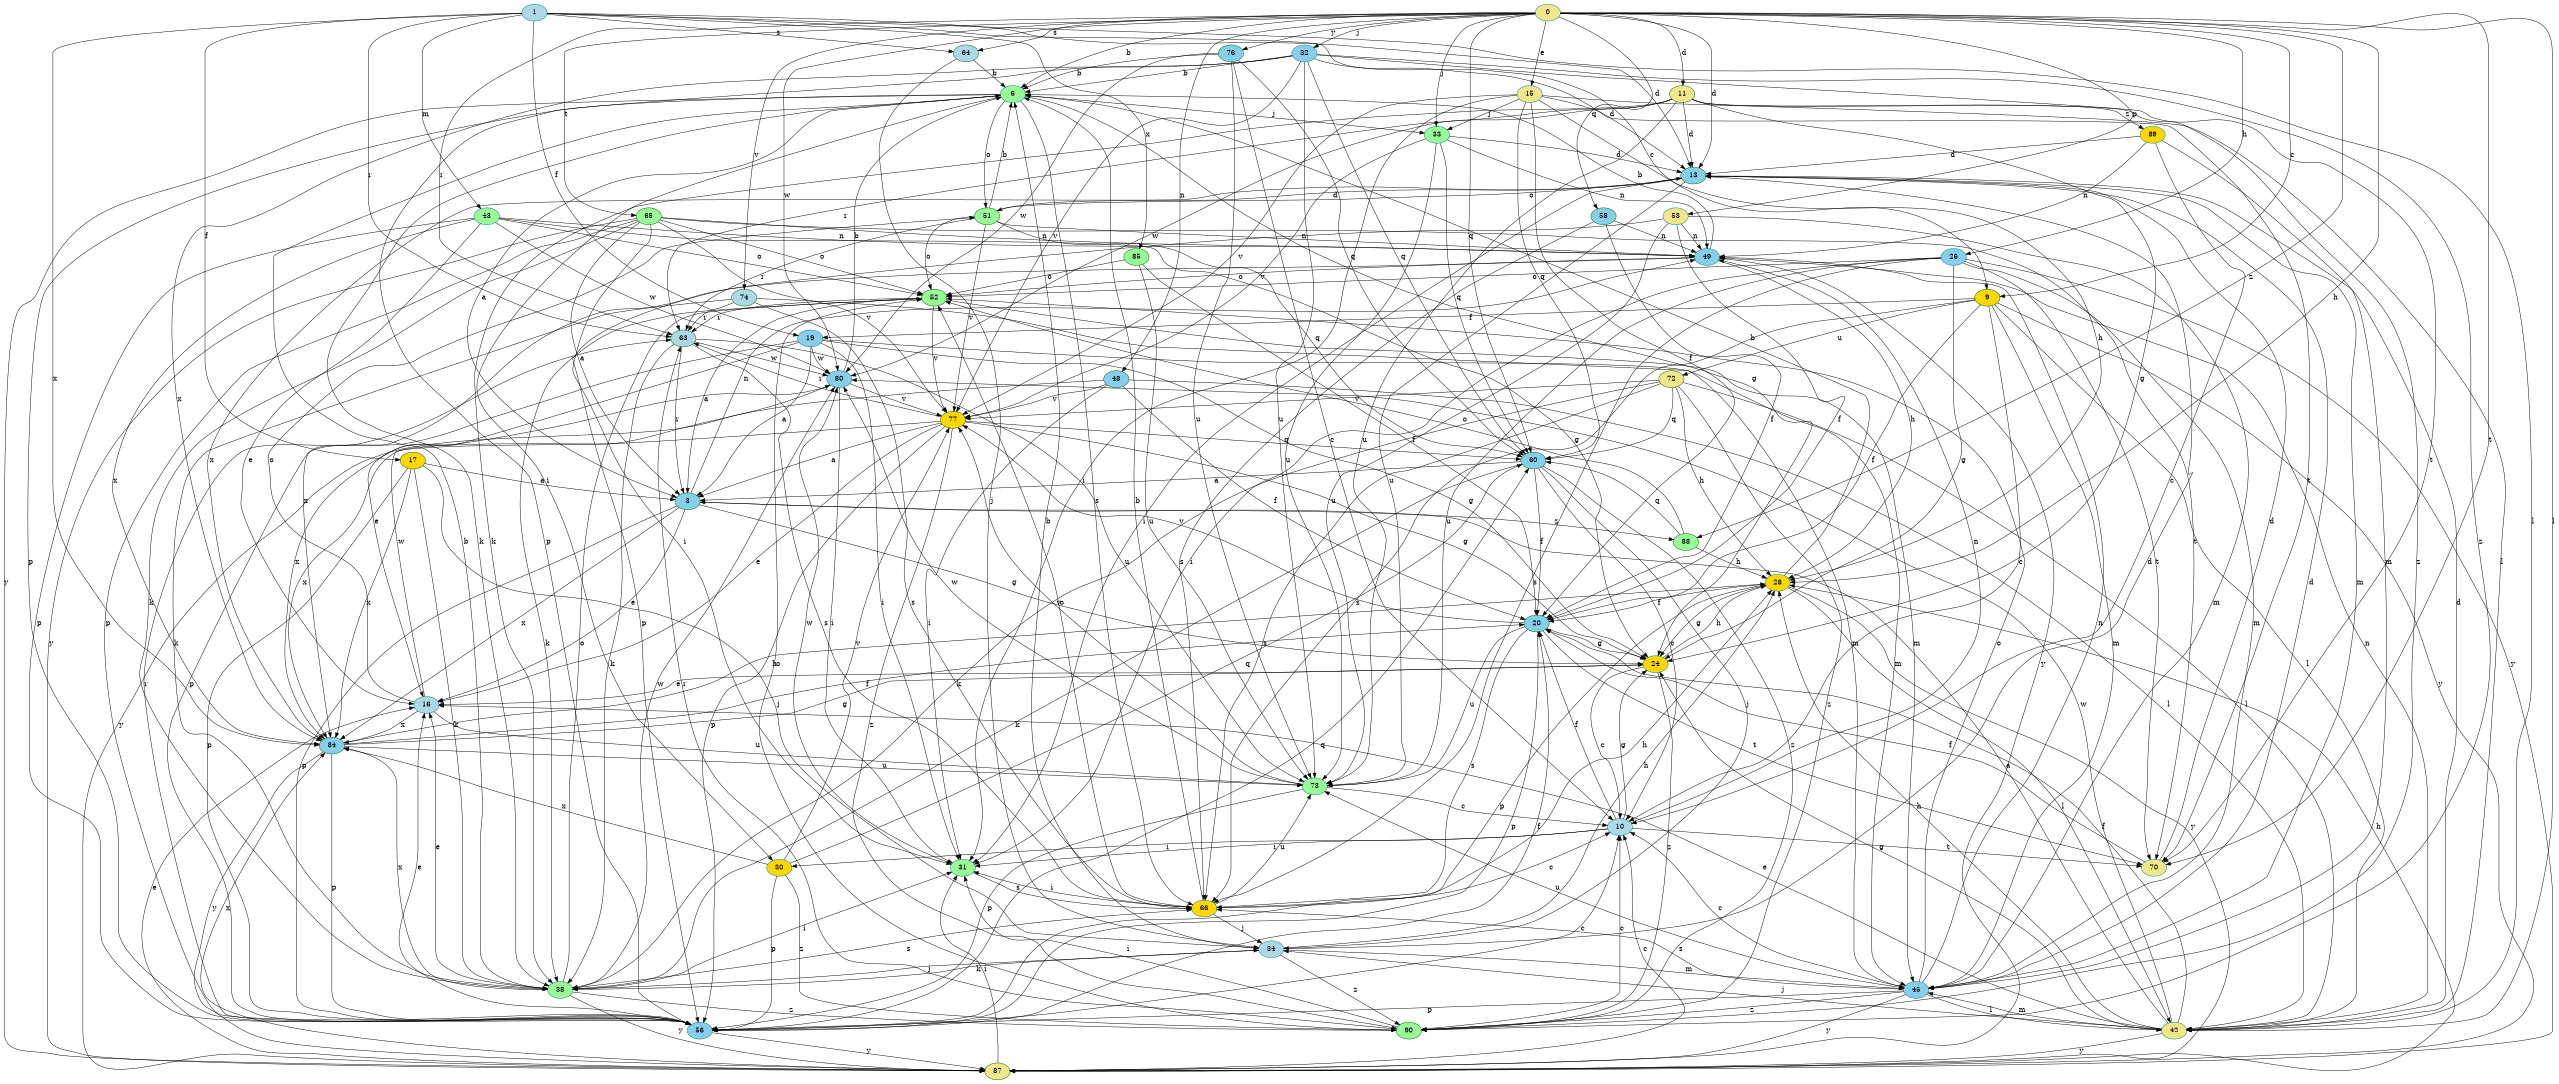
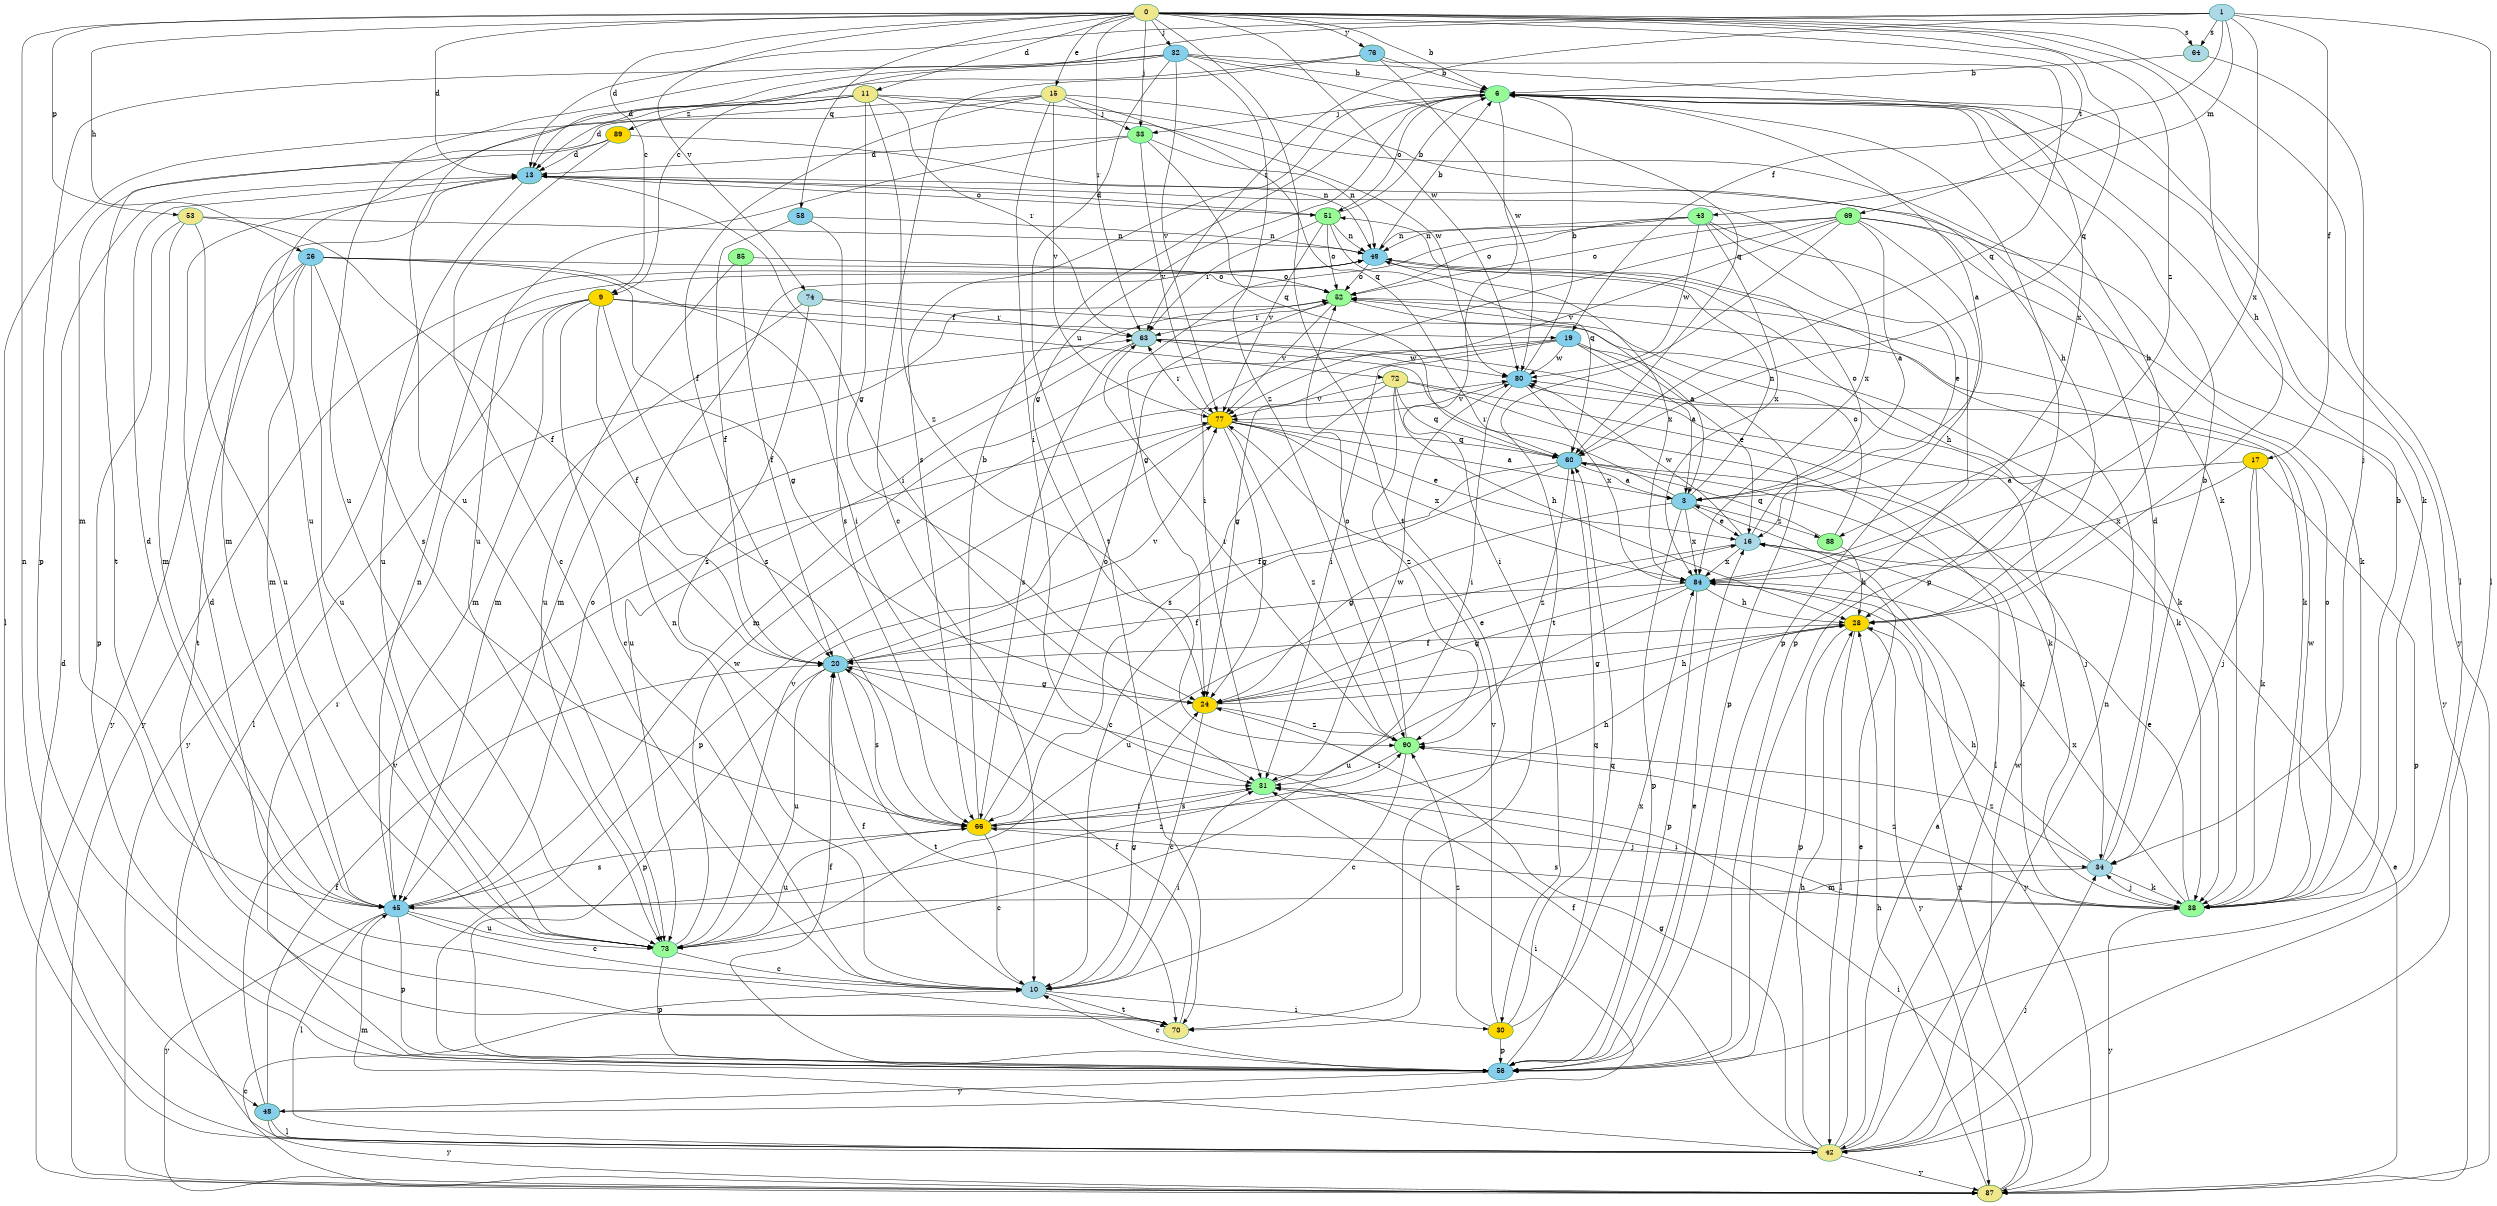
(921, 33) -> none
(675, 418) -> (1419, 377)
(846, 1051) -> (886, 1092)
